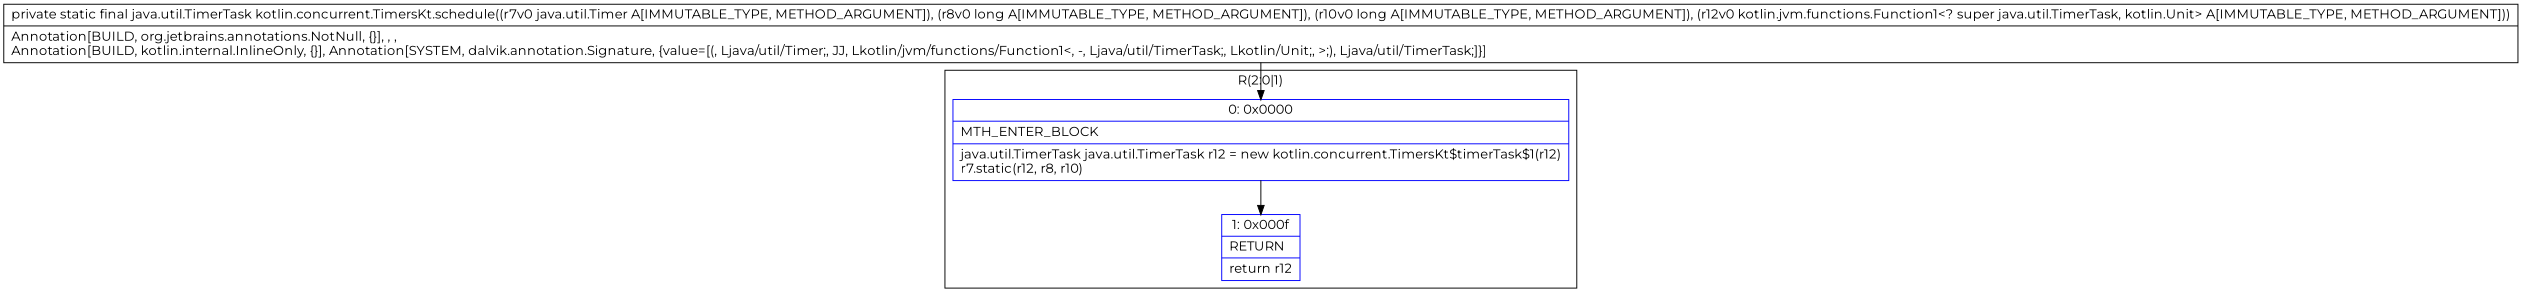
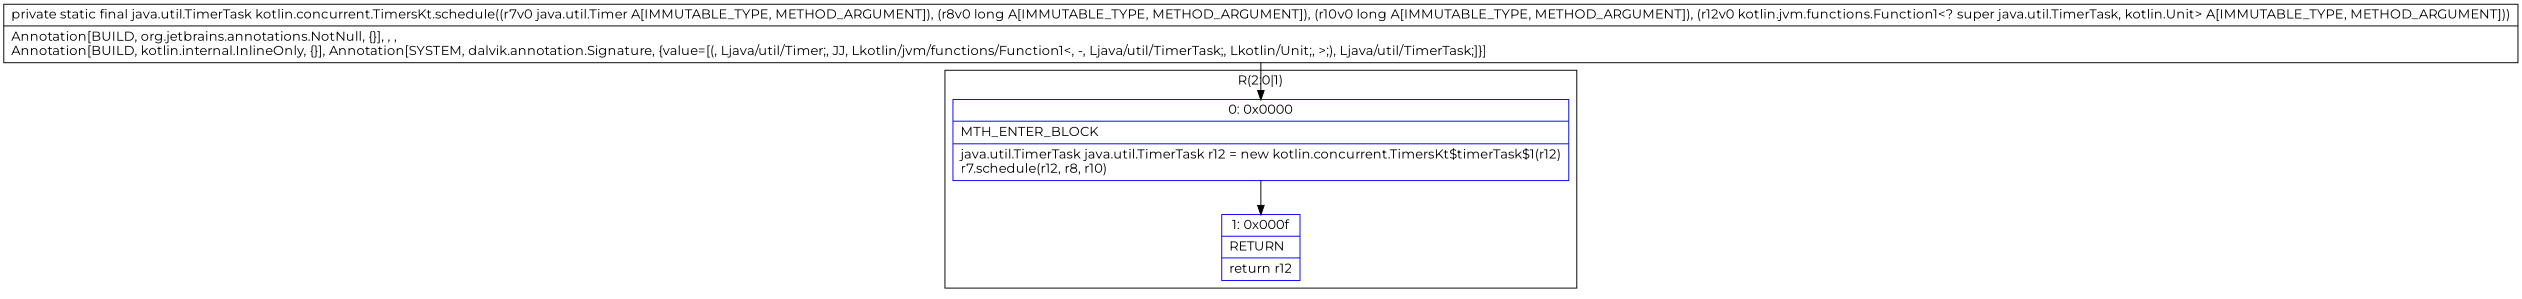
(1022, 169) -> (1034, 169)
